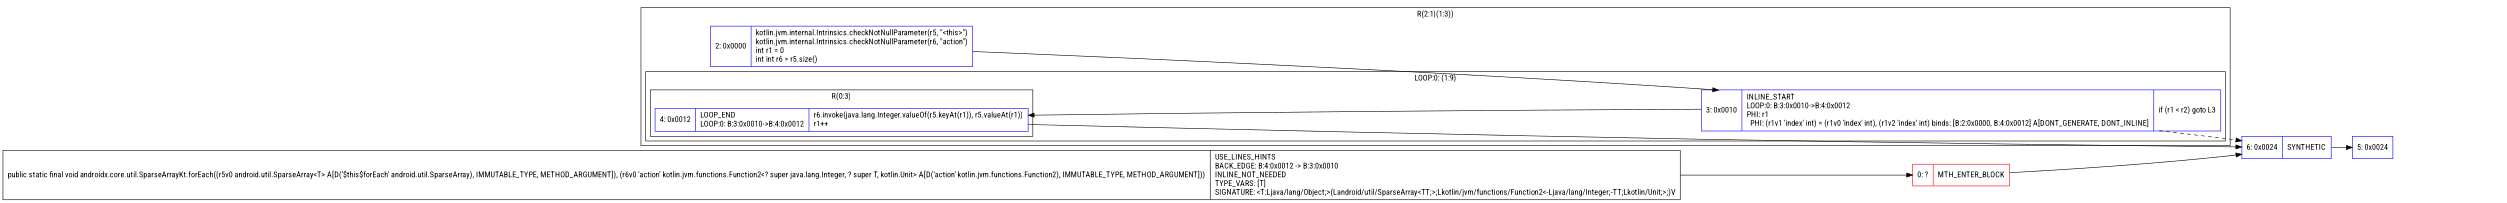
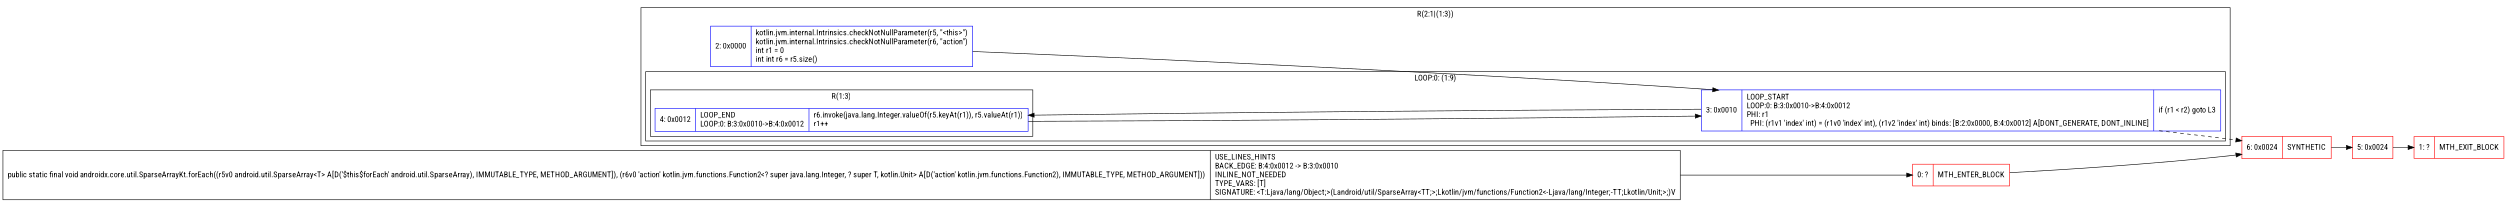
(842, 97) -> (842, 97)
(1771, 97) -> (1768, 97)
(1602, 137) -> (1362, 119)
(2287, 147) -> (2287, 147)
(2373, 147) -> (2373, 147)
none -> (2459, 147)
